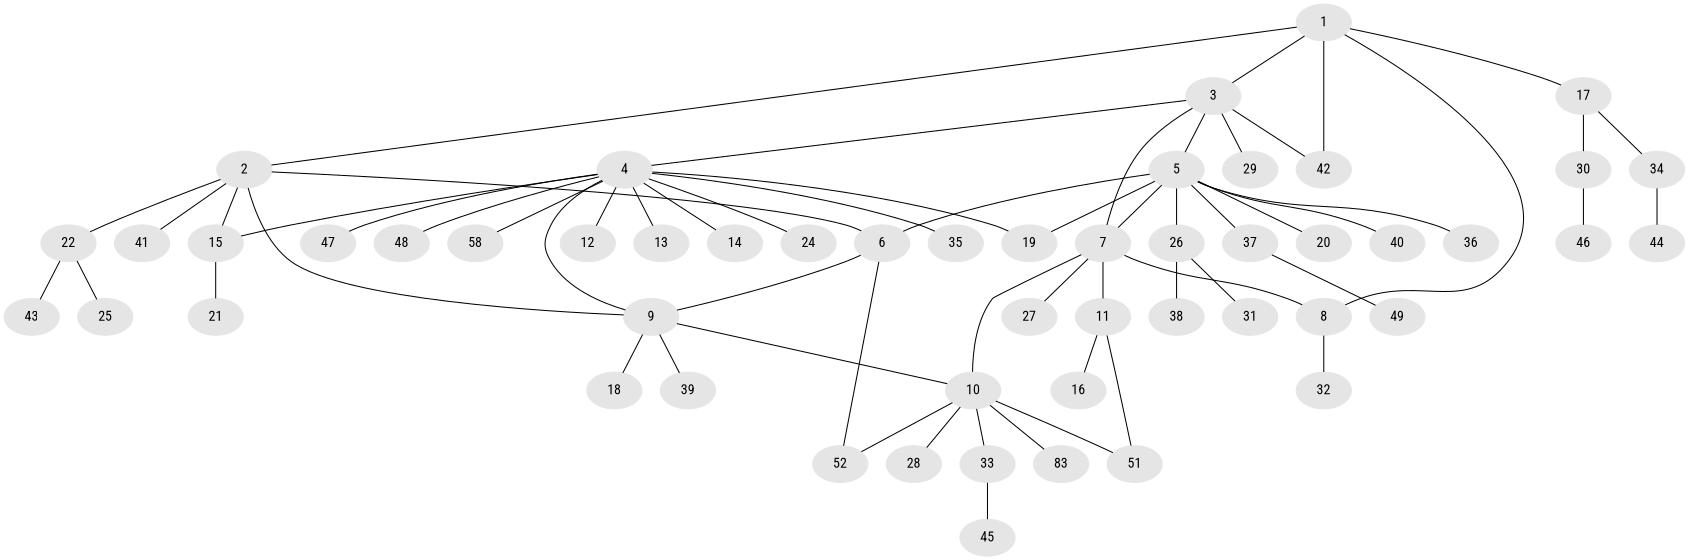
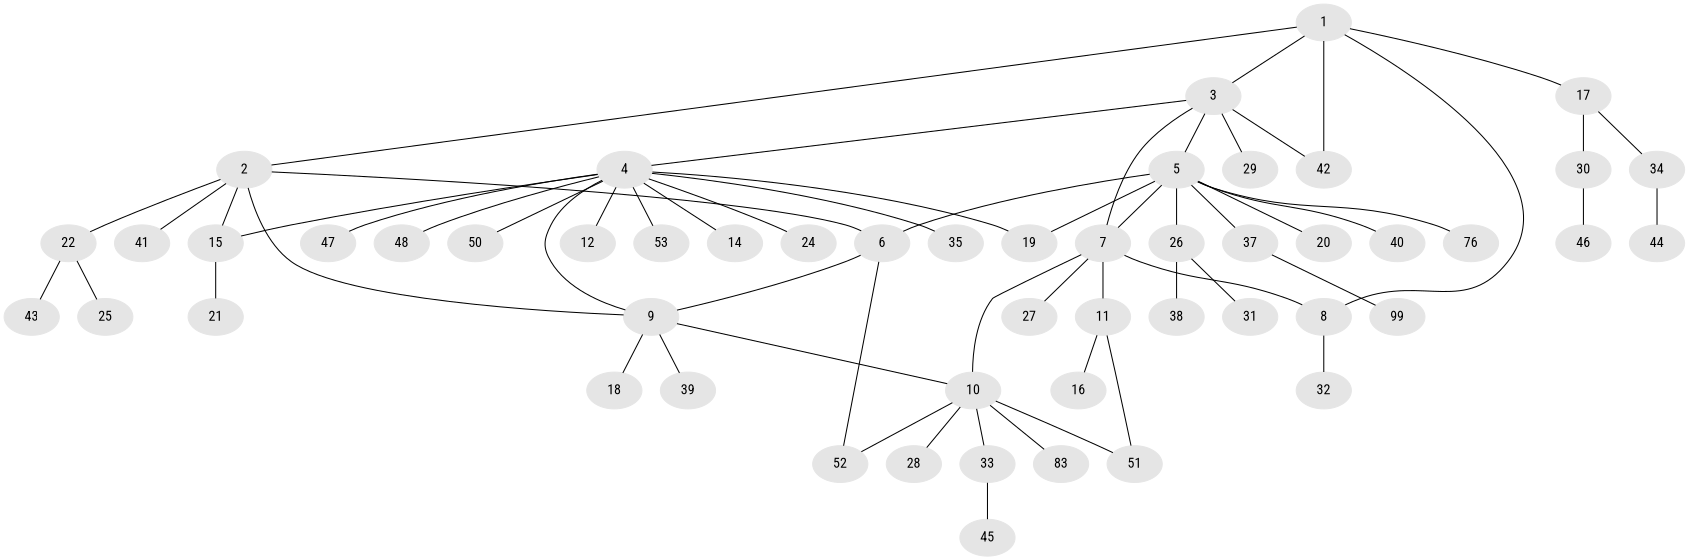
(475, 243) -> (475, 243)
(661, 243) -> (661, 243)
(1471, 243) -> (1471, 243)
(1397, 317) -> (1397, 317)
